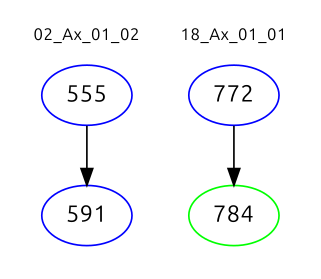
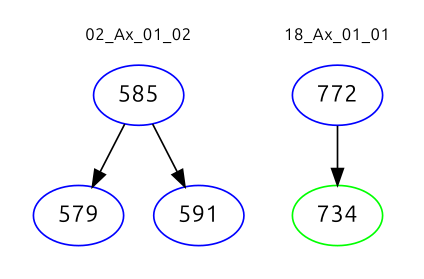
(87, 95) -> (139, 95)
none -> (79, 216)
(234, 216) -> (338, 216)
